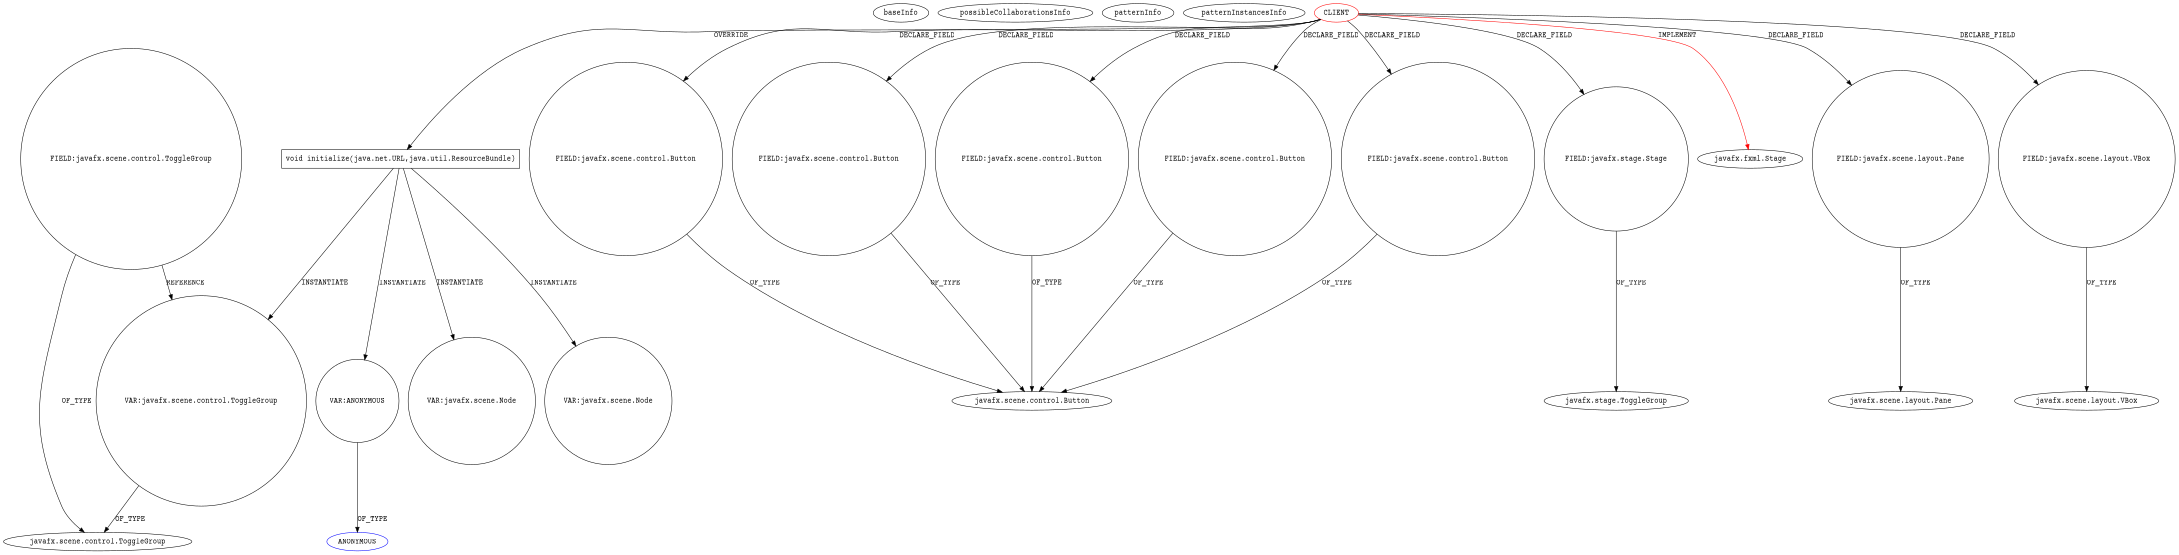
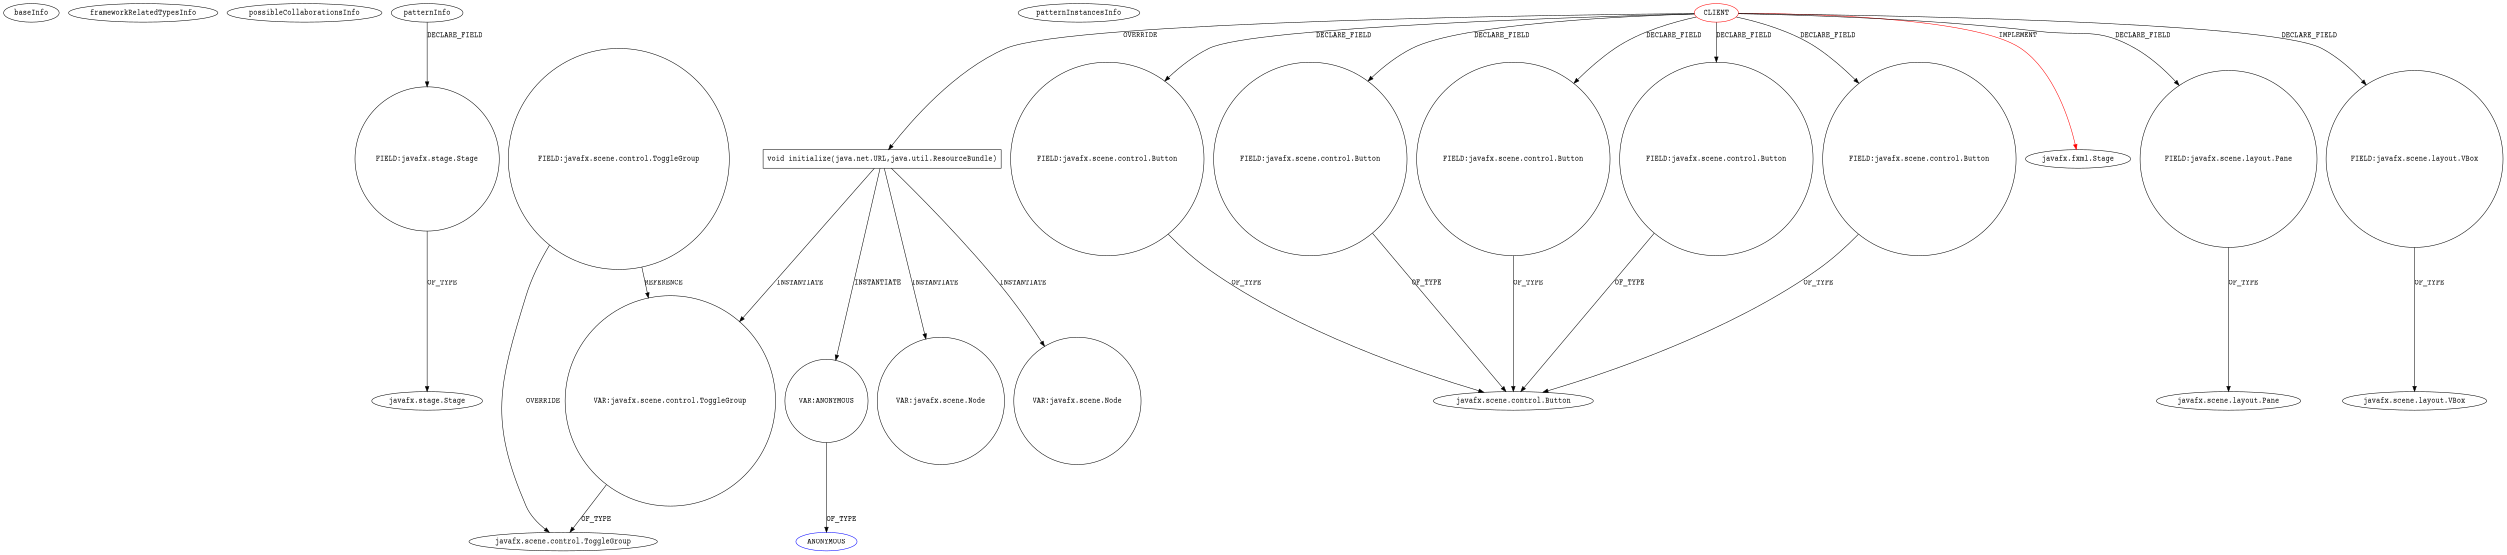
none -> (143, 13)
(1479, 30) -> (427, 52)
(77, 401) -> (543, 401)
(1616, 401) -> (427, 401)
